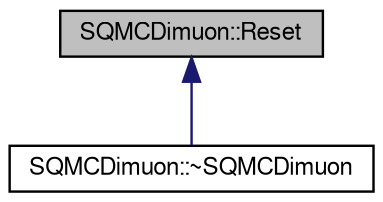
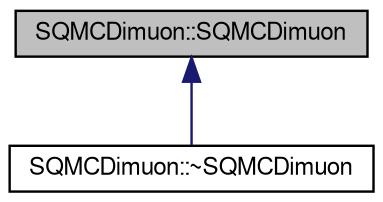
(192, 34) -> (192, 34)
